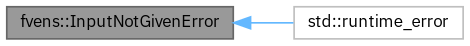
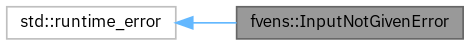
(272, 23) -> (215, 23)
